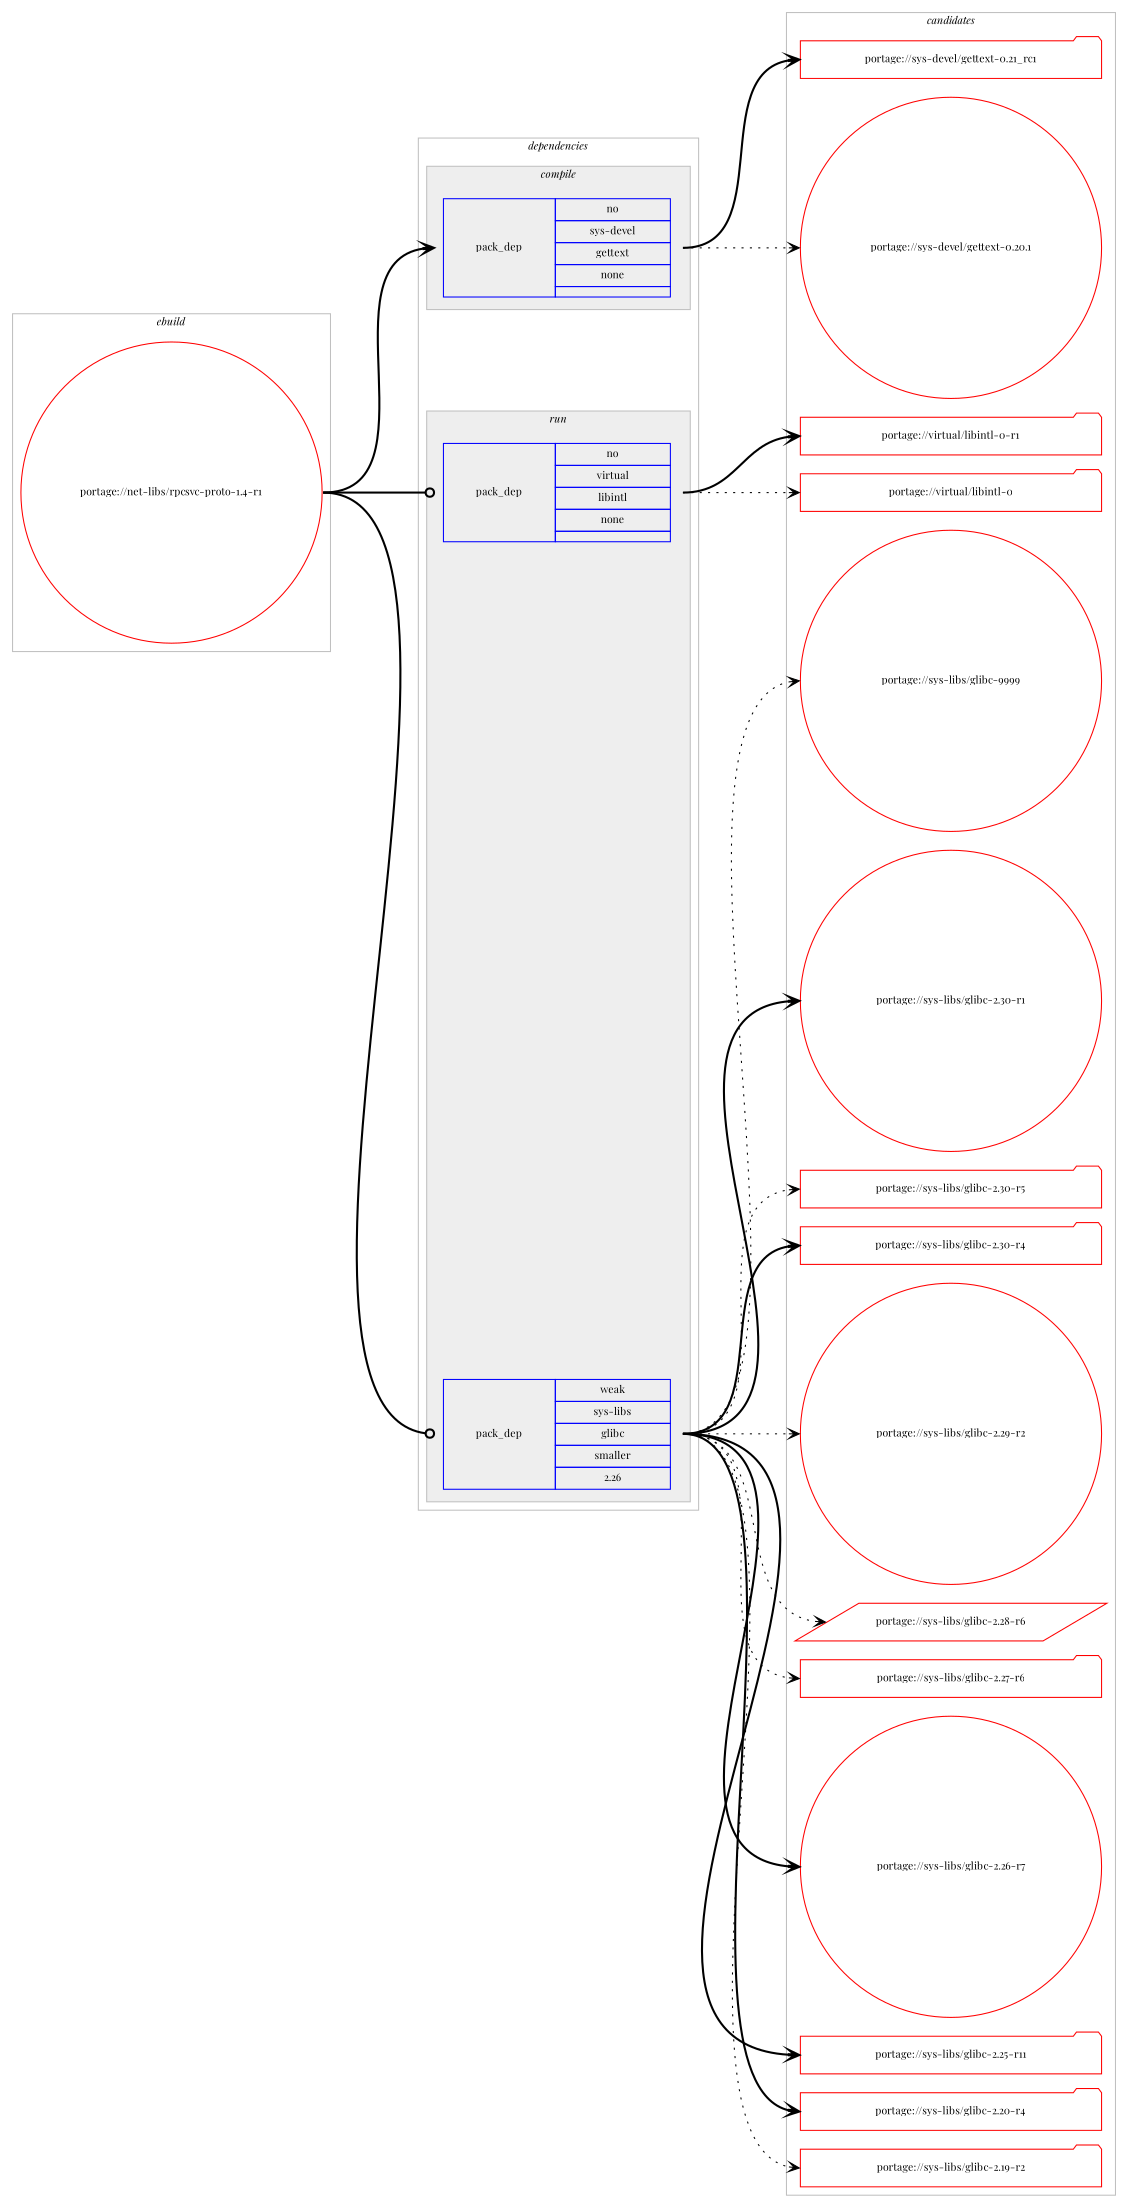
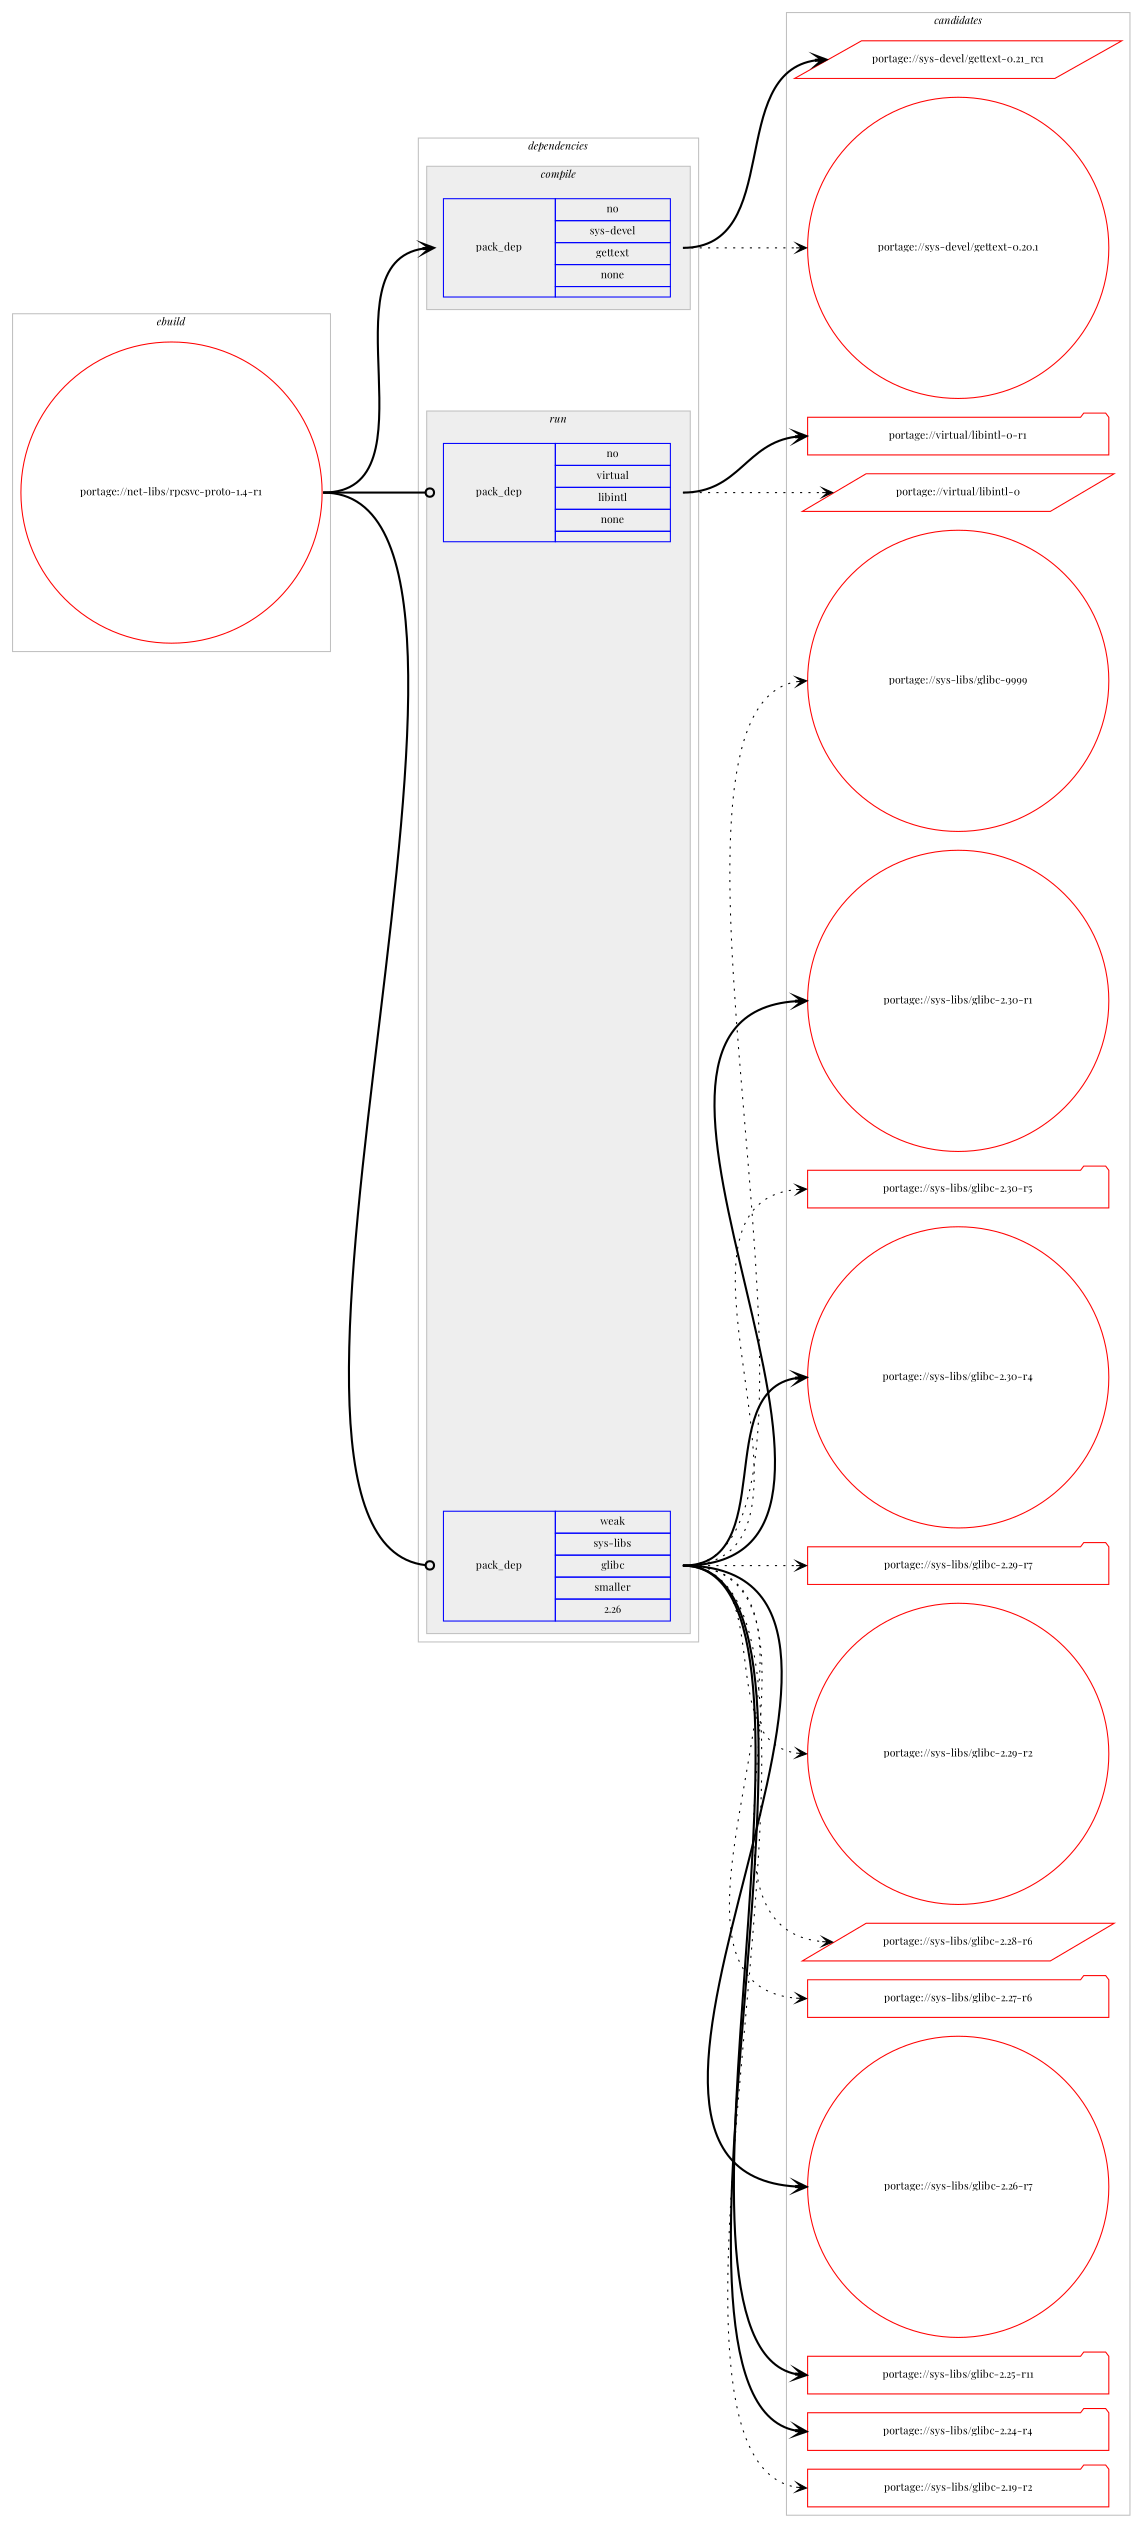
(951, 60) -> (958, 60)
(951, 493) -> (958, 493)
(951, 1246) -> (958, 1377)
none -> (958, 1566)
(951, 2112) -> (958, 2432)
